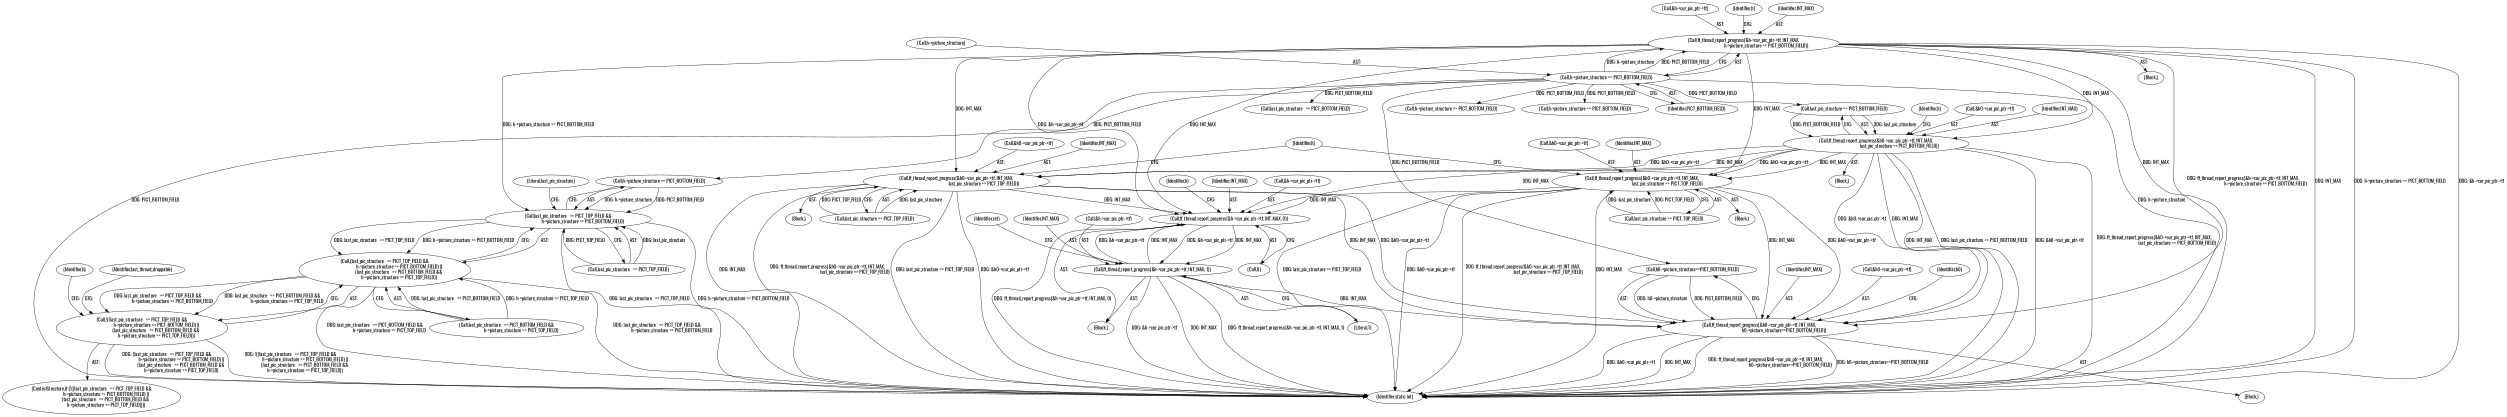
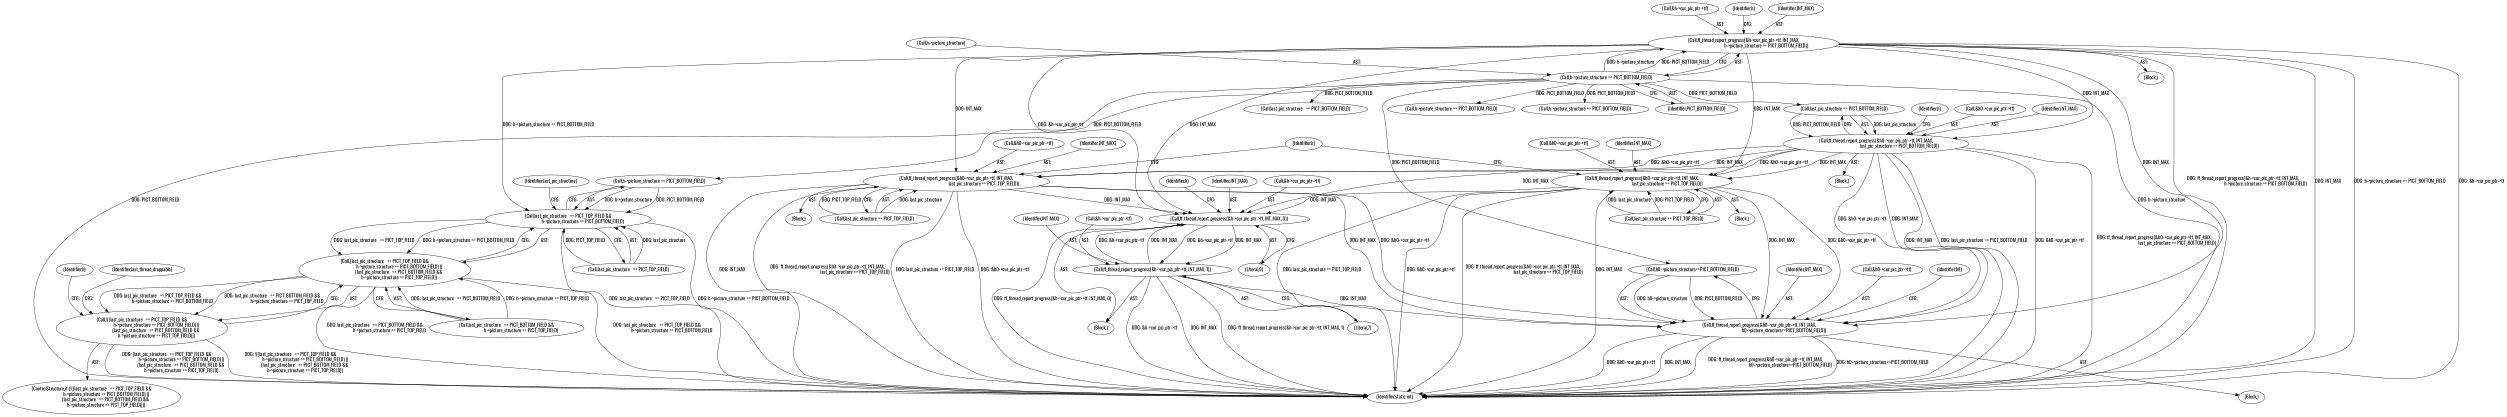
(551, 181) -> (551, 181)
(987, 219) -> none
(1254, 270) -> (1254, 270)
(1950, 270) -> (1950, 270)
(1363, 328) -> (1363, 328)
